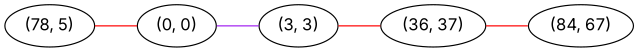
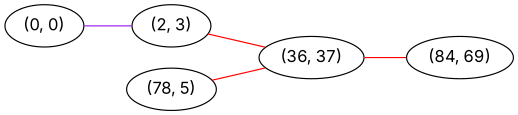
(116, 26) -> (239, 74)
(299, 26) -> (171, 26)
(581, 26) -> (460, 58)
